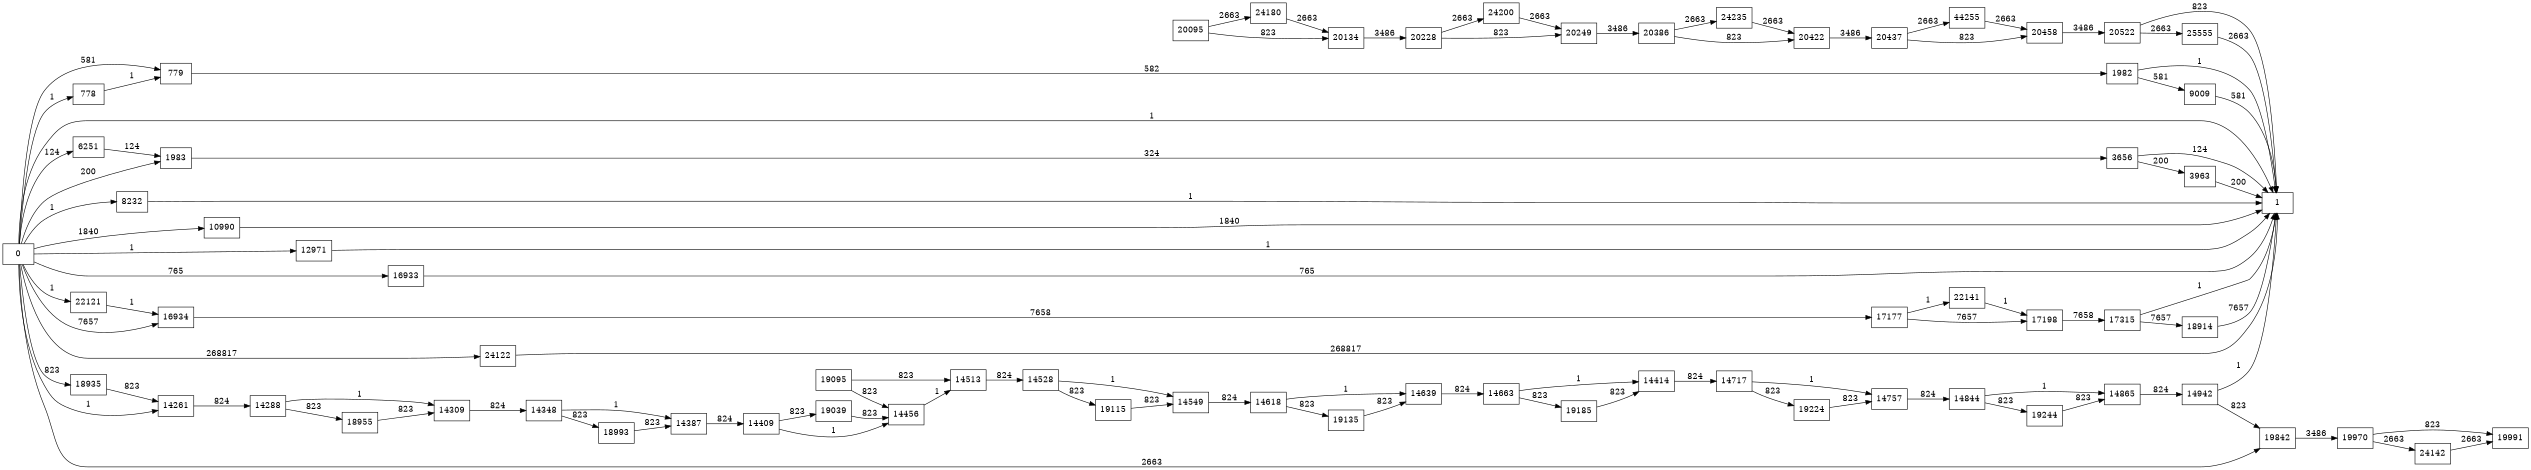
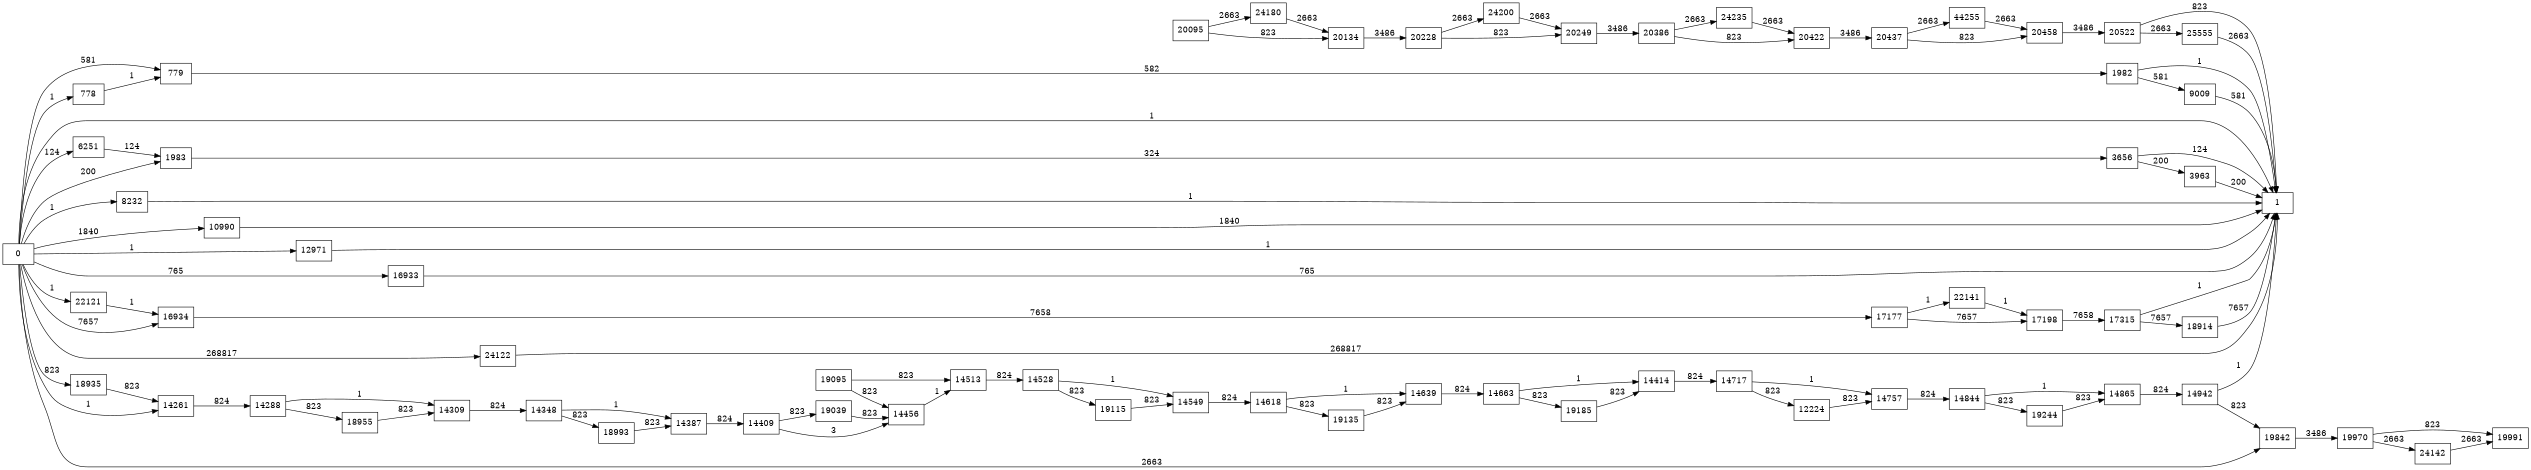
(1812, 410) -> (1812, 410)
(834, 431) -> (834, 431)
